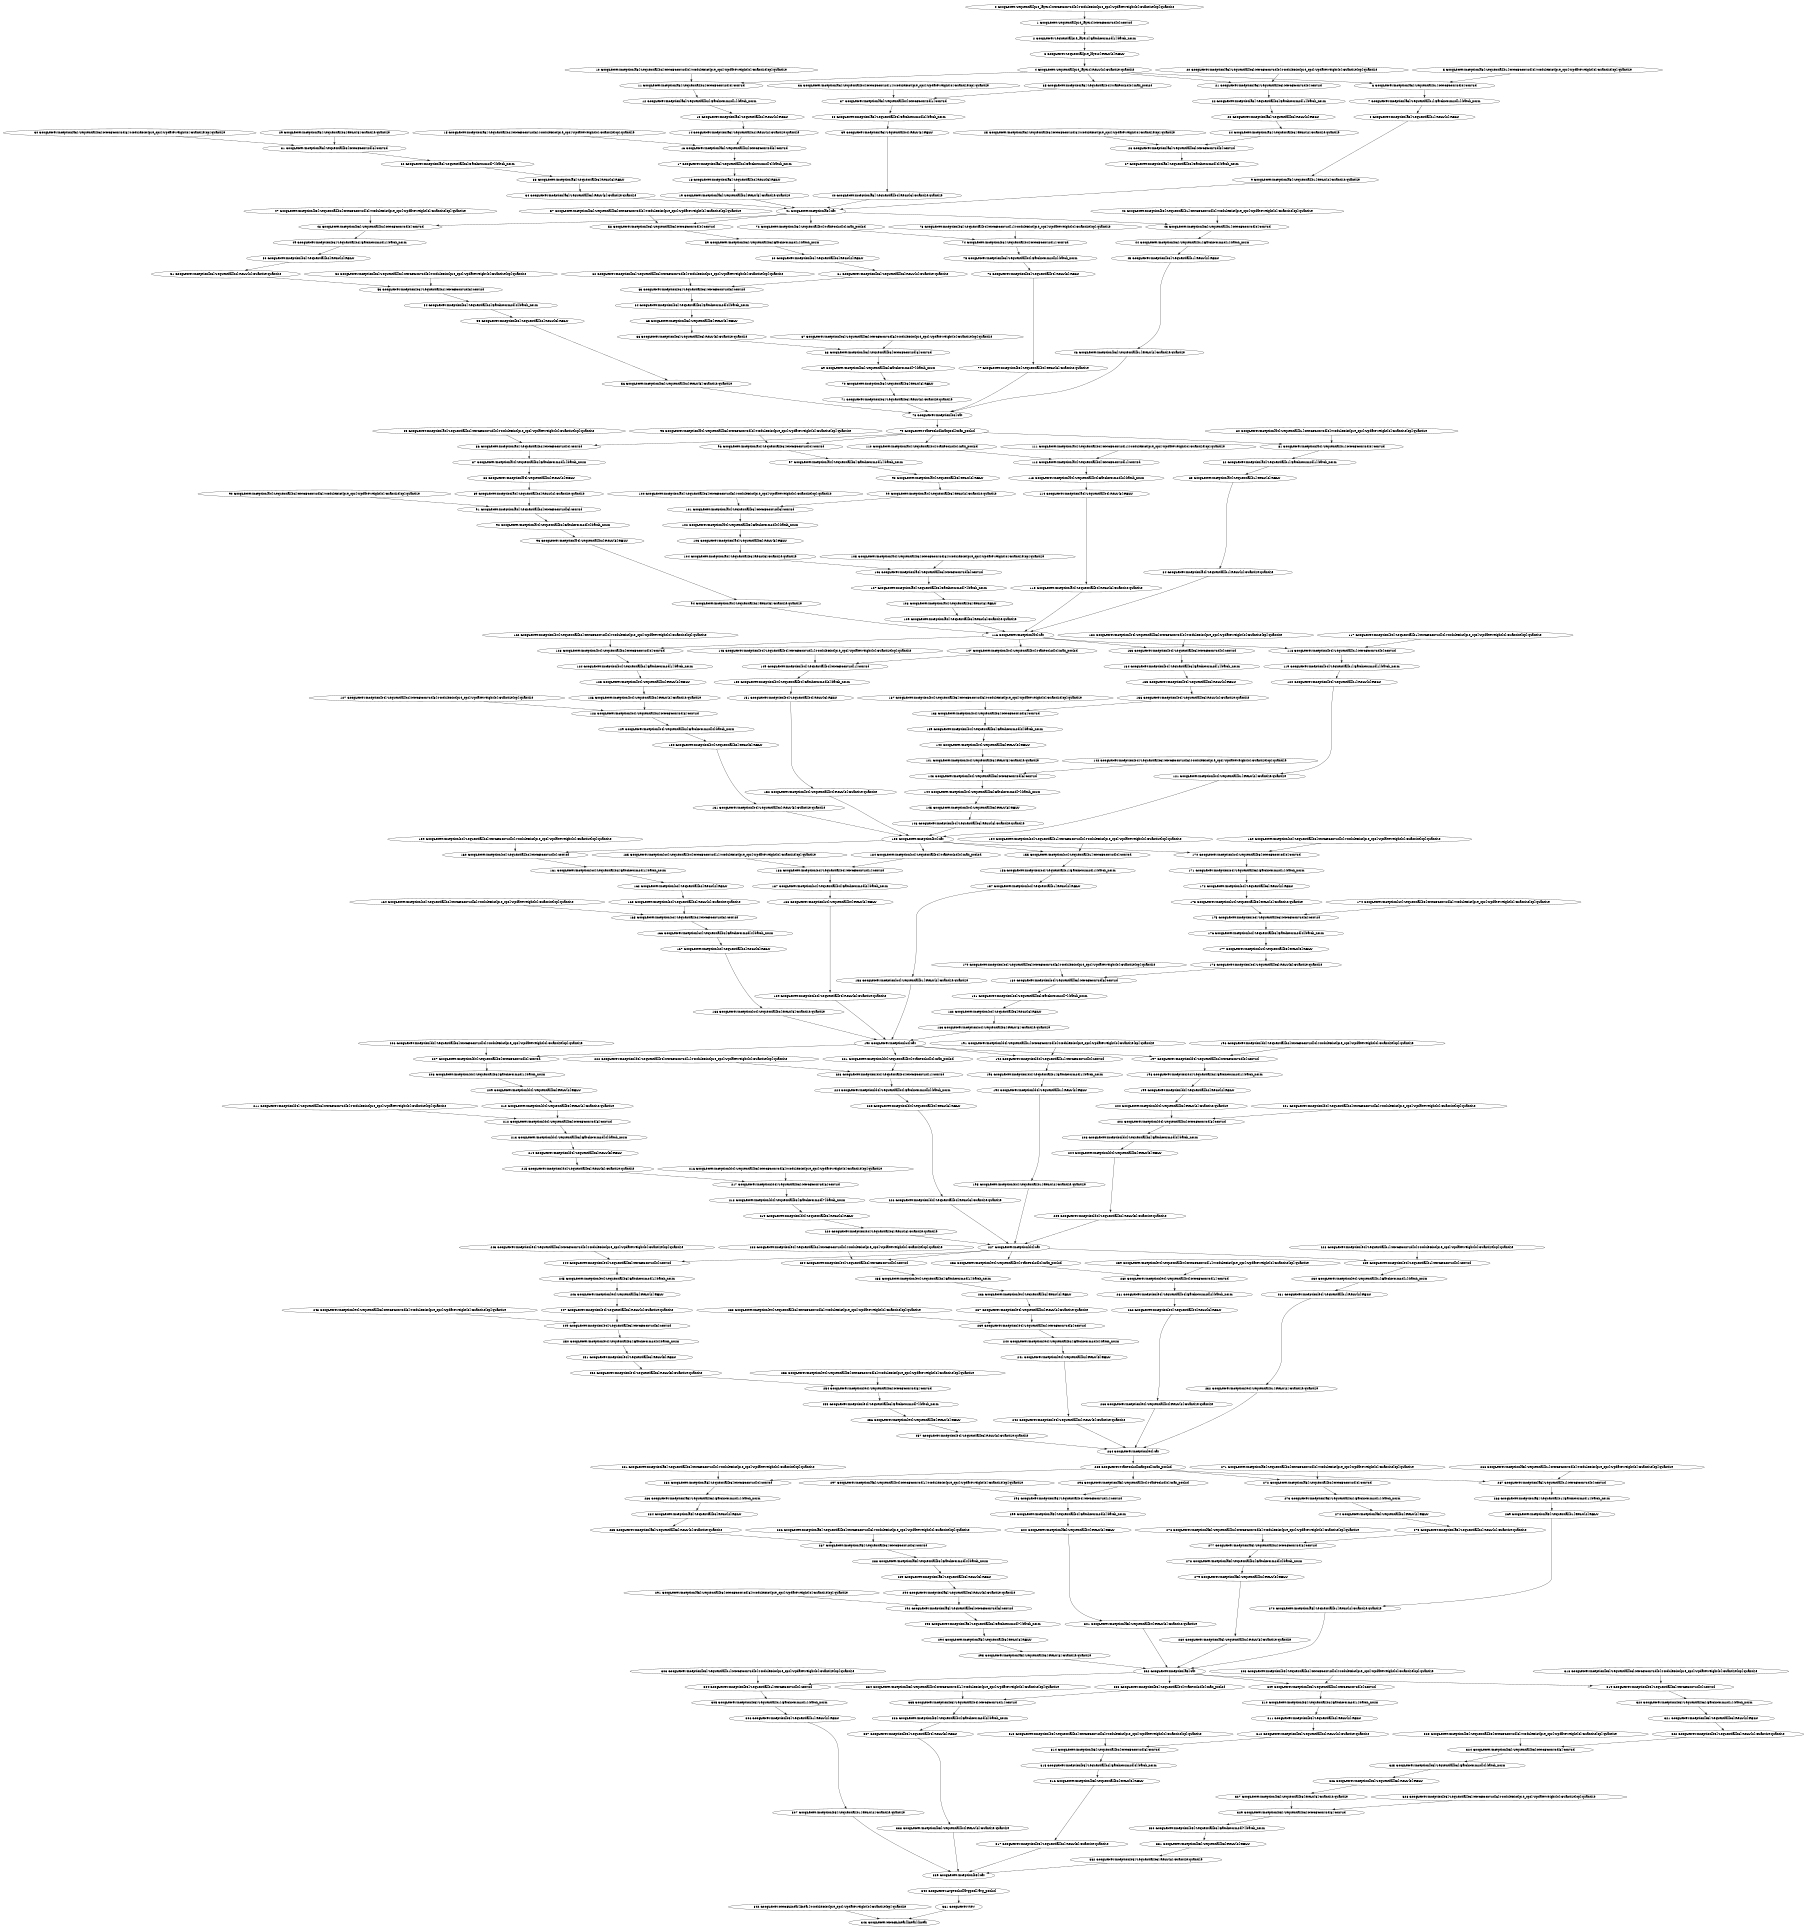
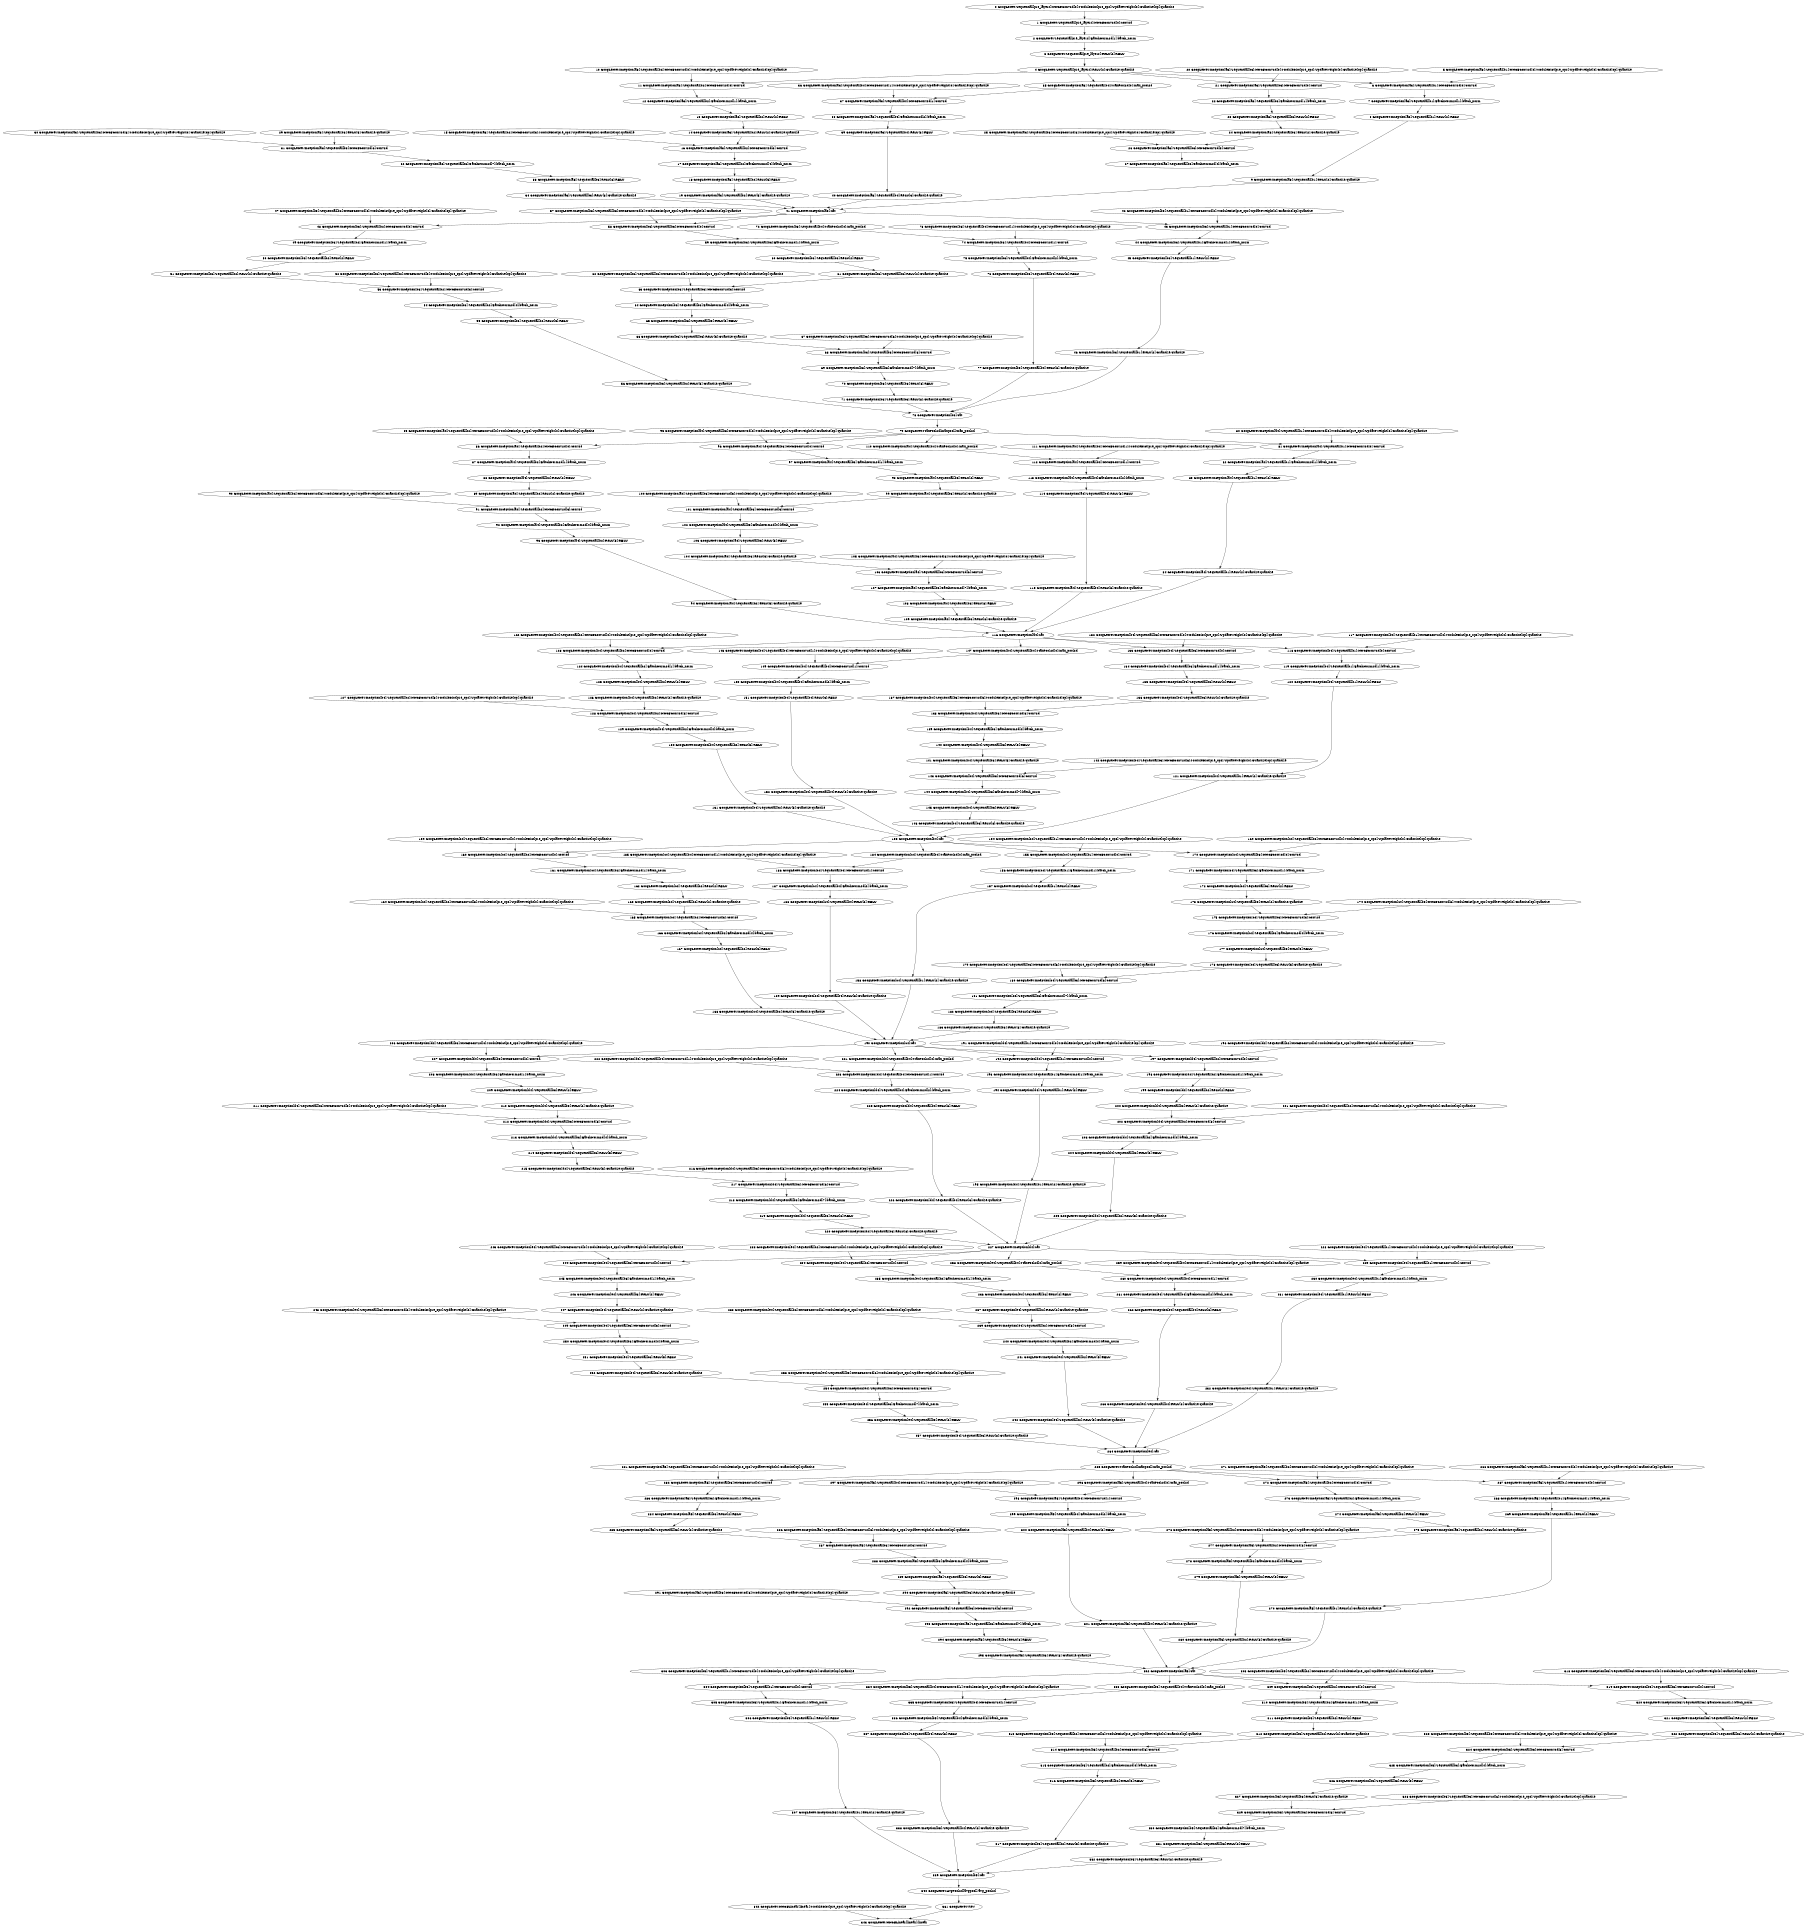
none -> (959, 1882)
